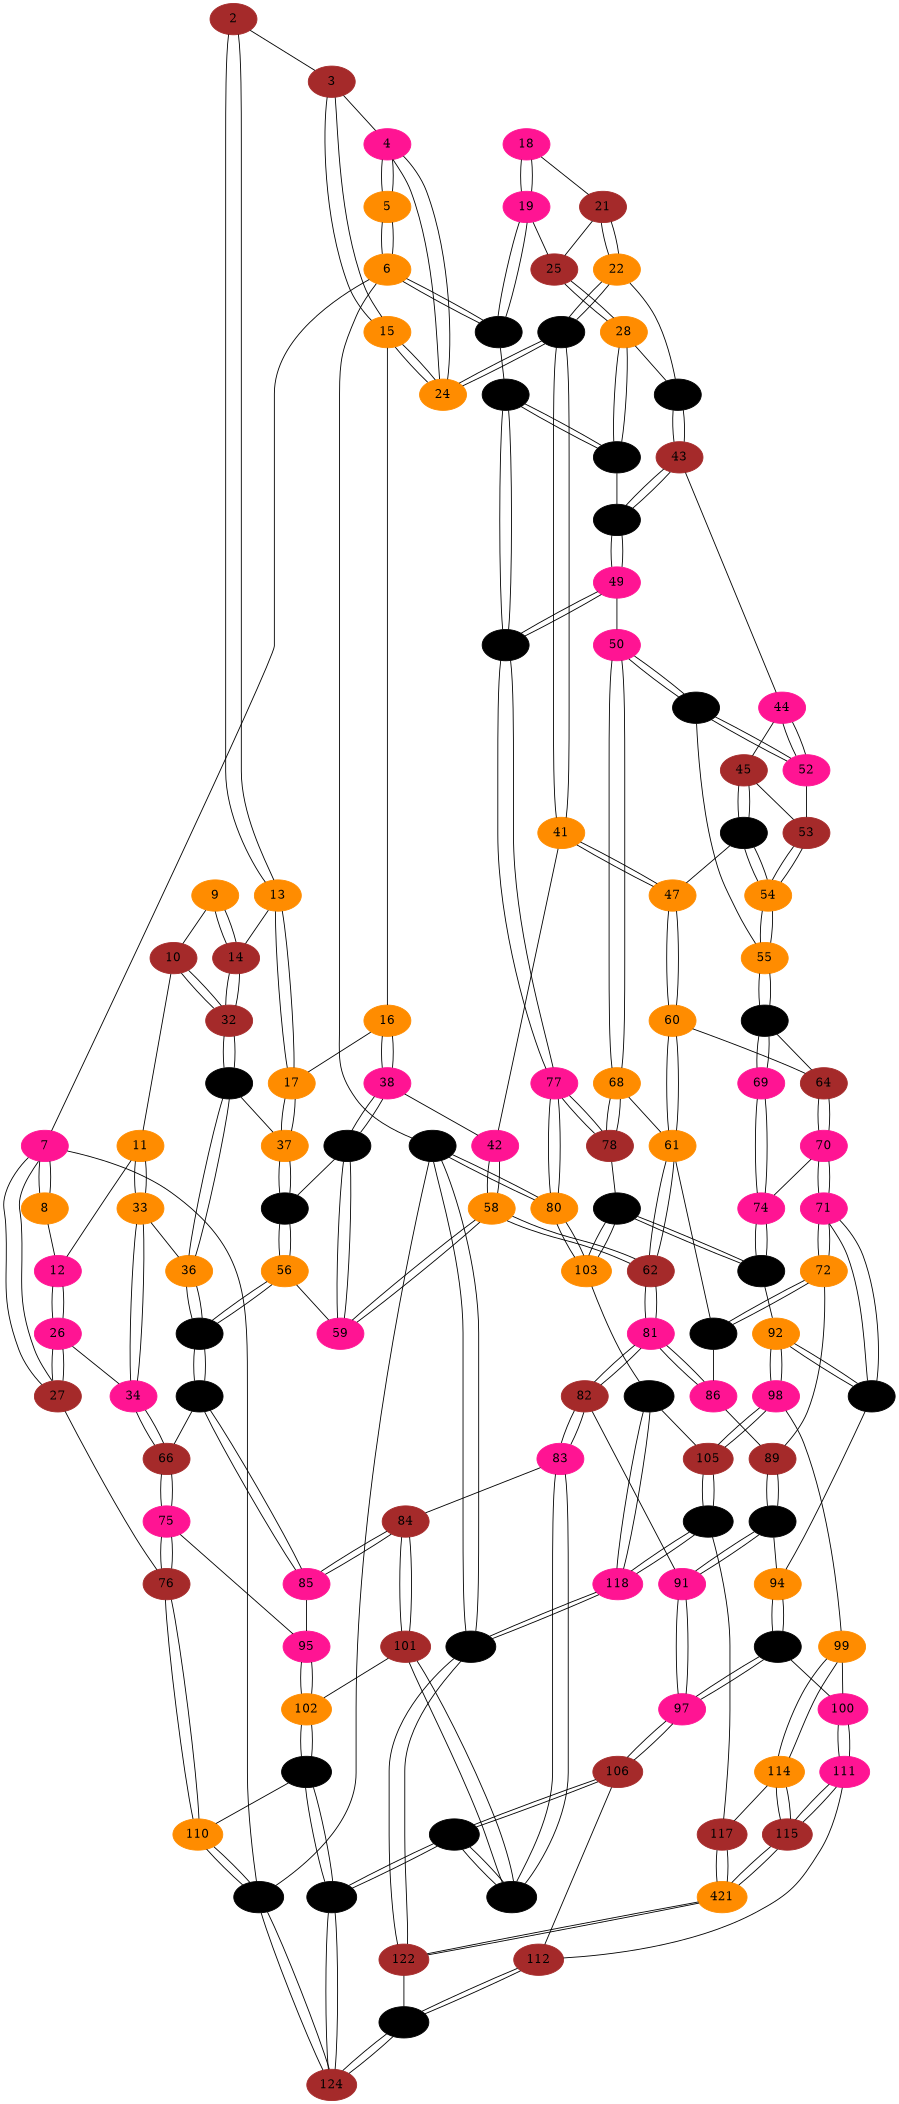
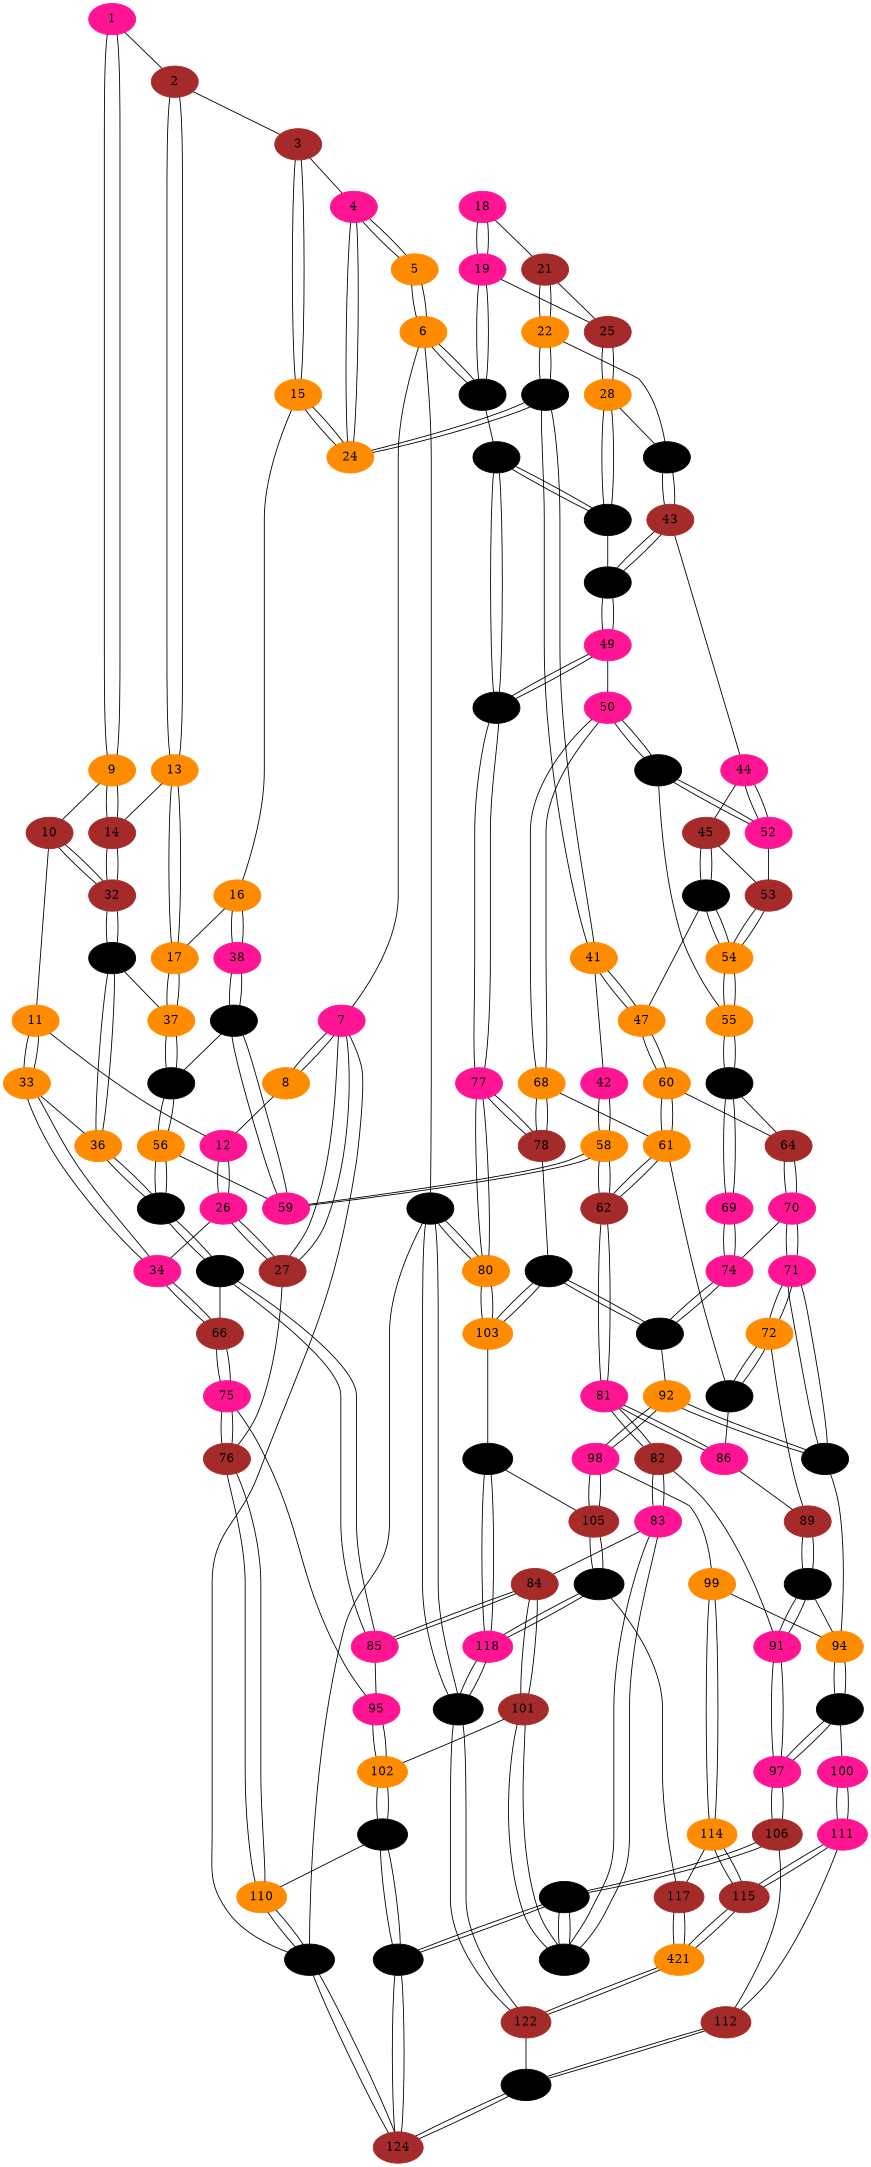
none -> (112, 19)
(441, 1115) -> none
(843, 1678) -> (776, 1615)
